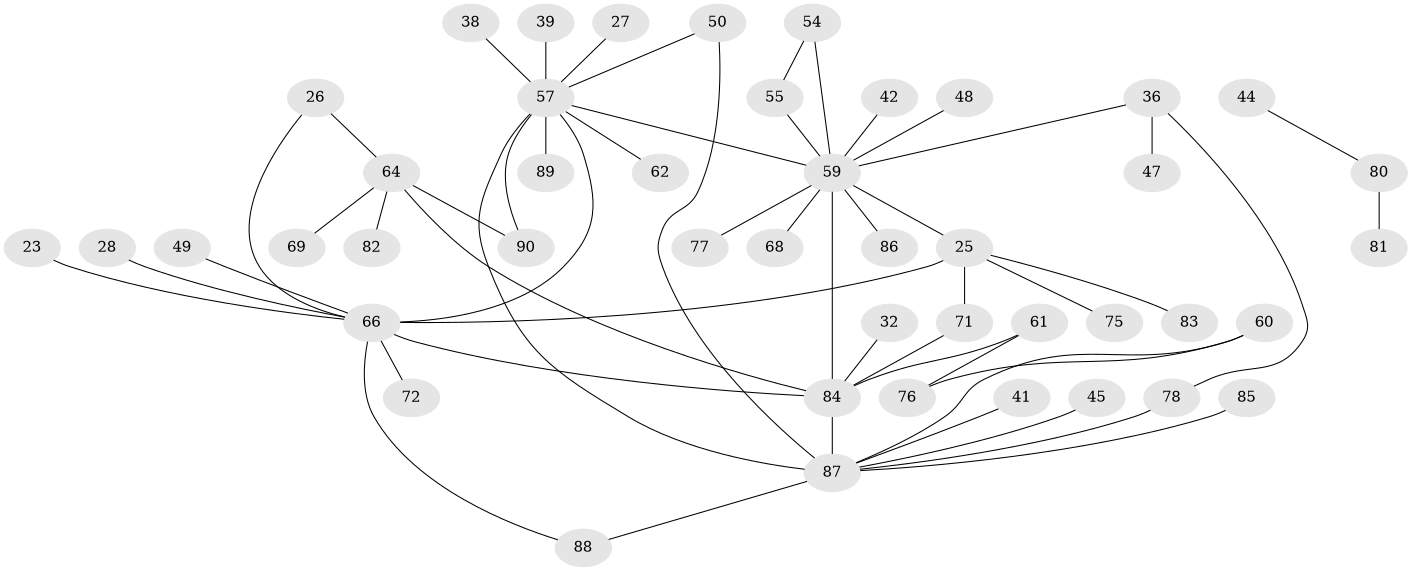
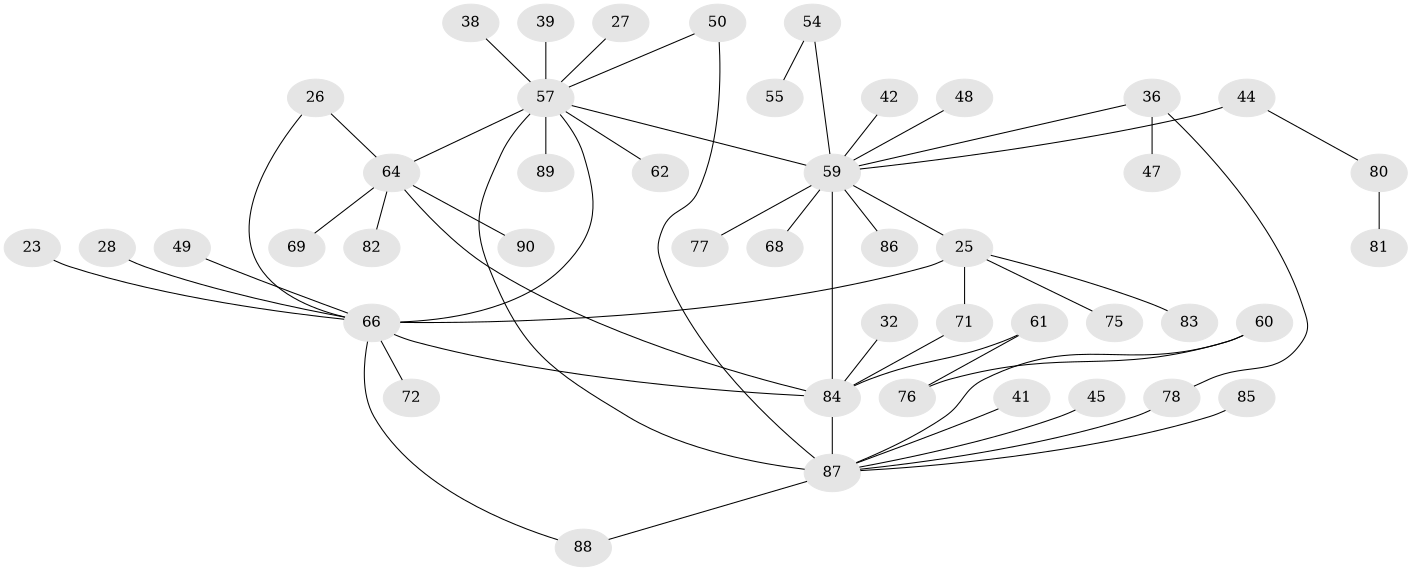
(804, 135) -> (1042, 145)
(506, 170) -> (469, 135)
